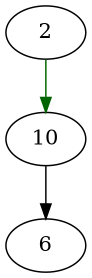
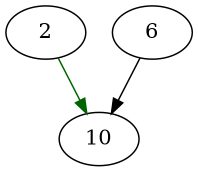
(46, 185) -> (129, 79)
